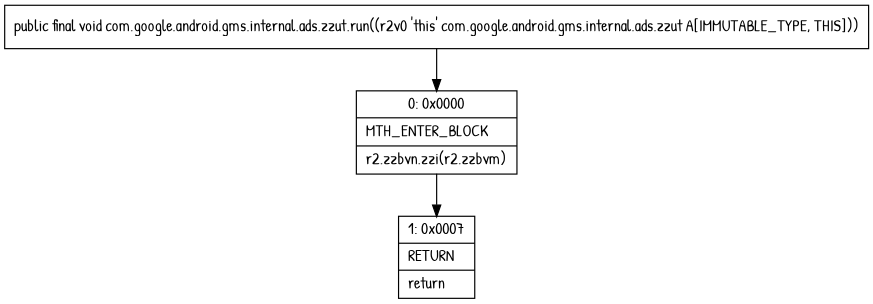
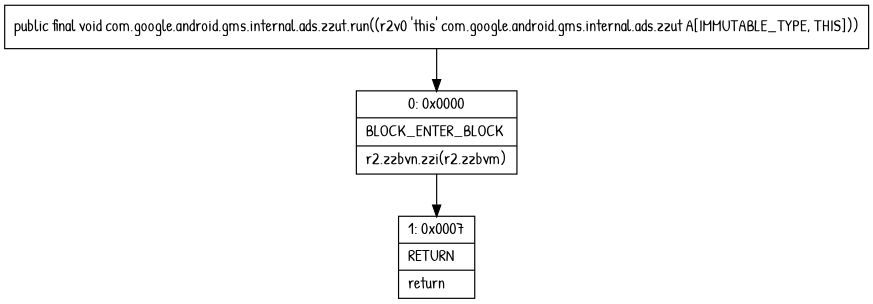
(428, 131) -> (435, 131)
